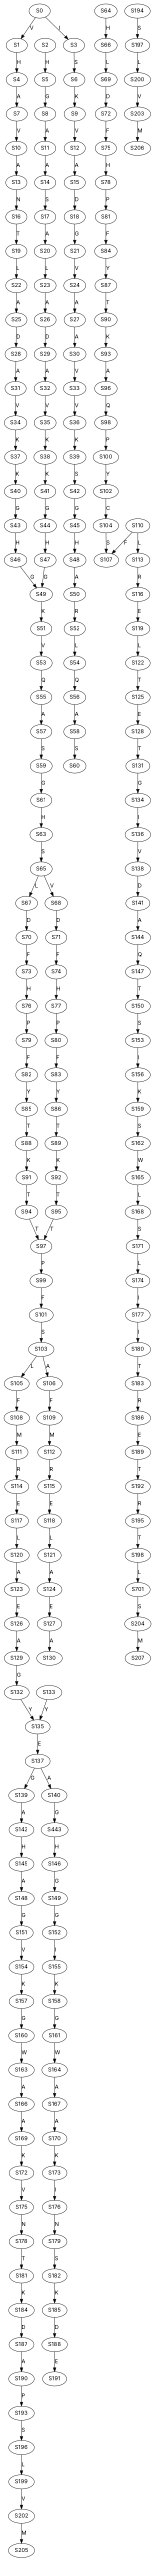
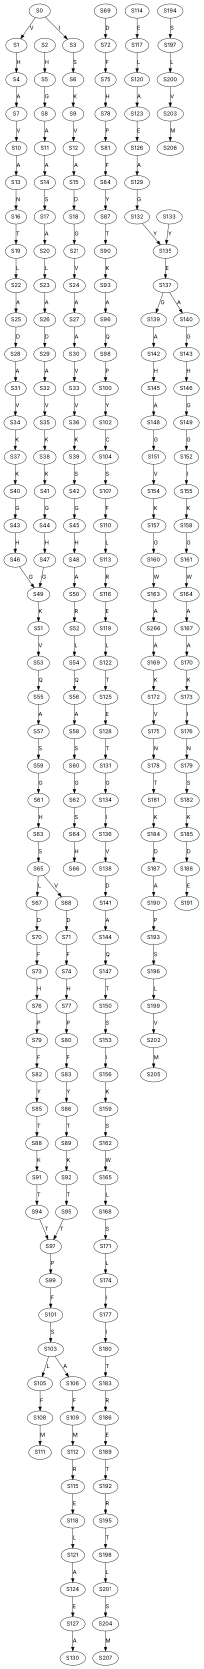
(106, 61) -> none
(123, 542) -> (106, 507)
none -> (74, 800)
(17, 1468) -> none
(138, 1590) -> (106, 1590)
(55, 1830) -> (186, 354)
(21, 2104) -> (154, 629)
